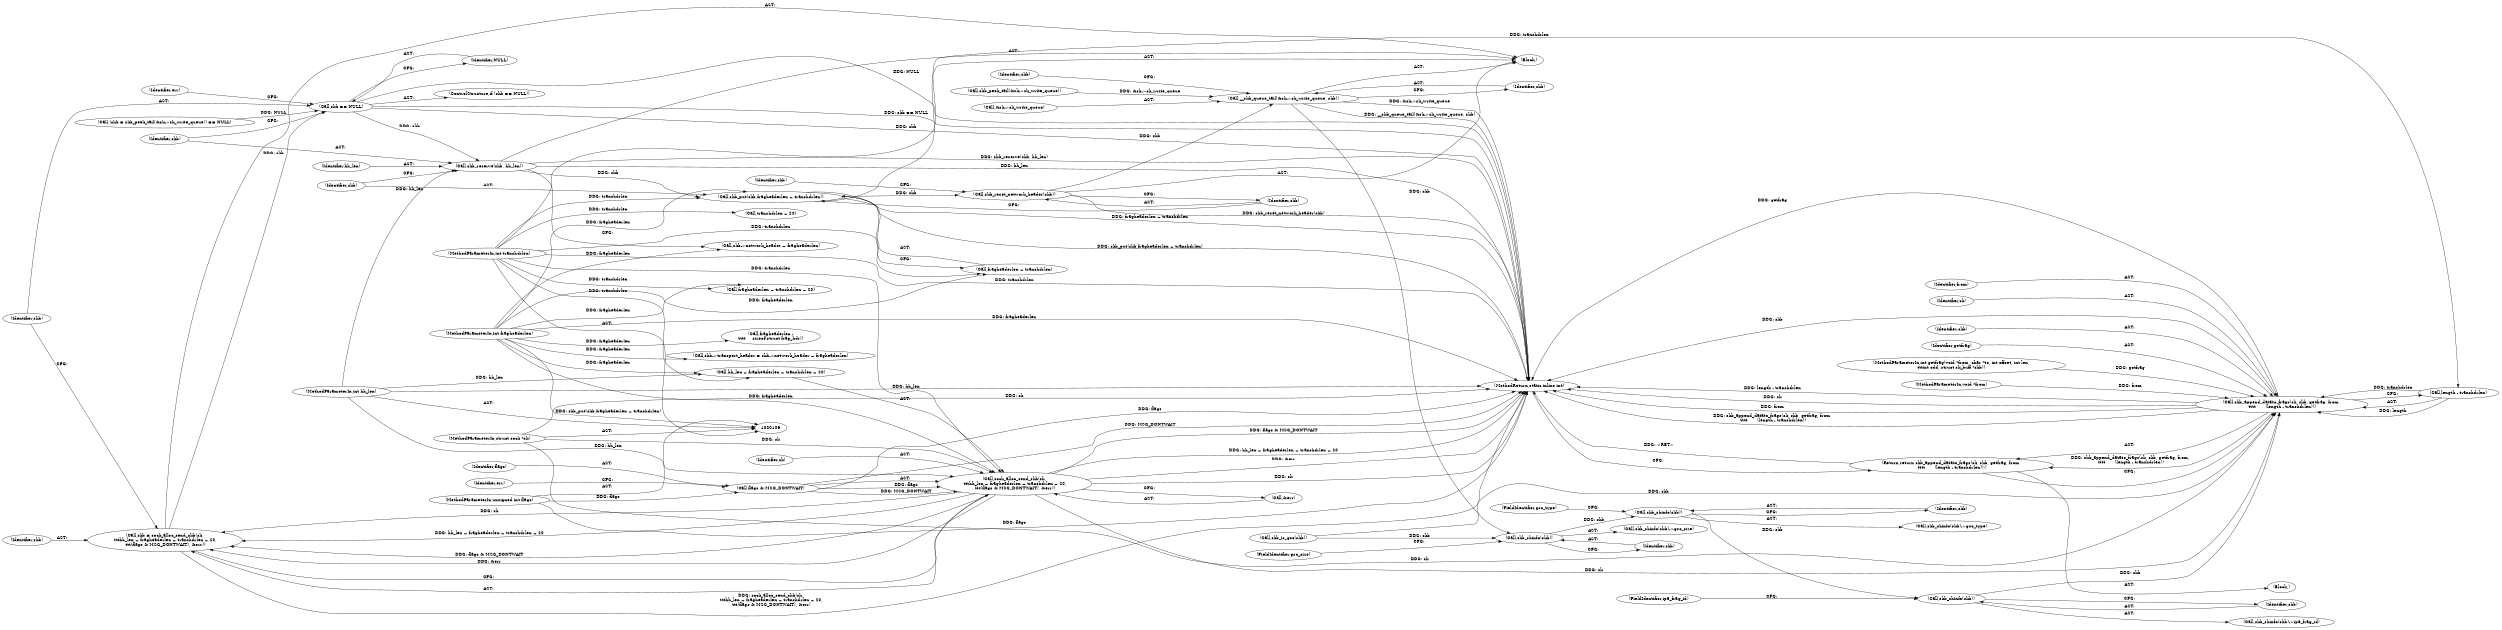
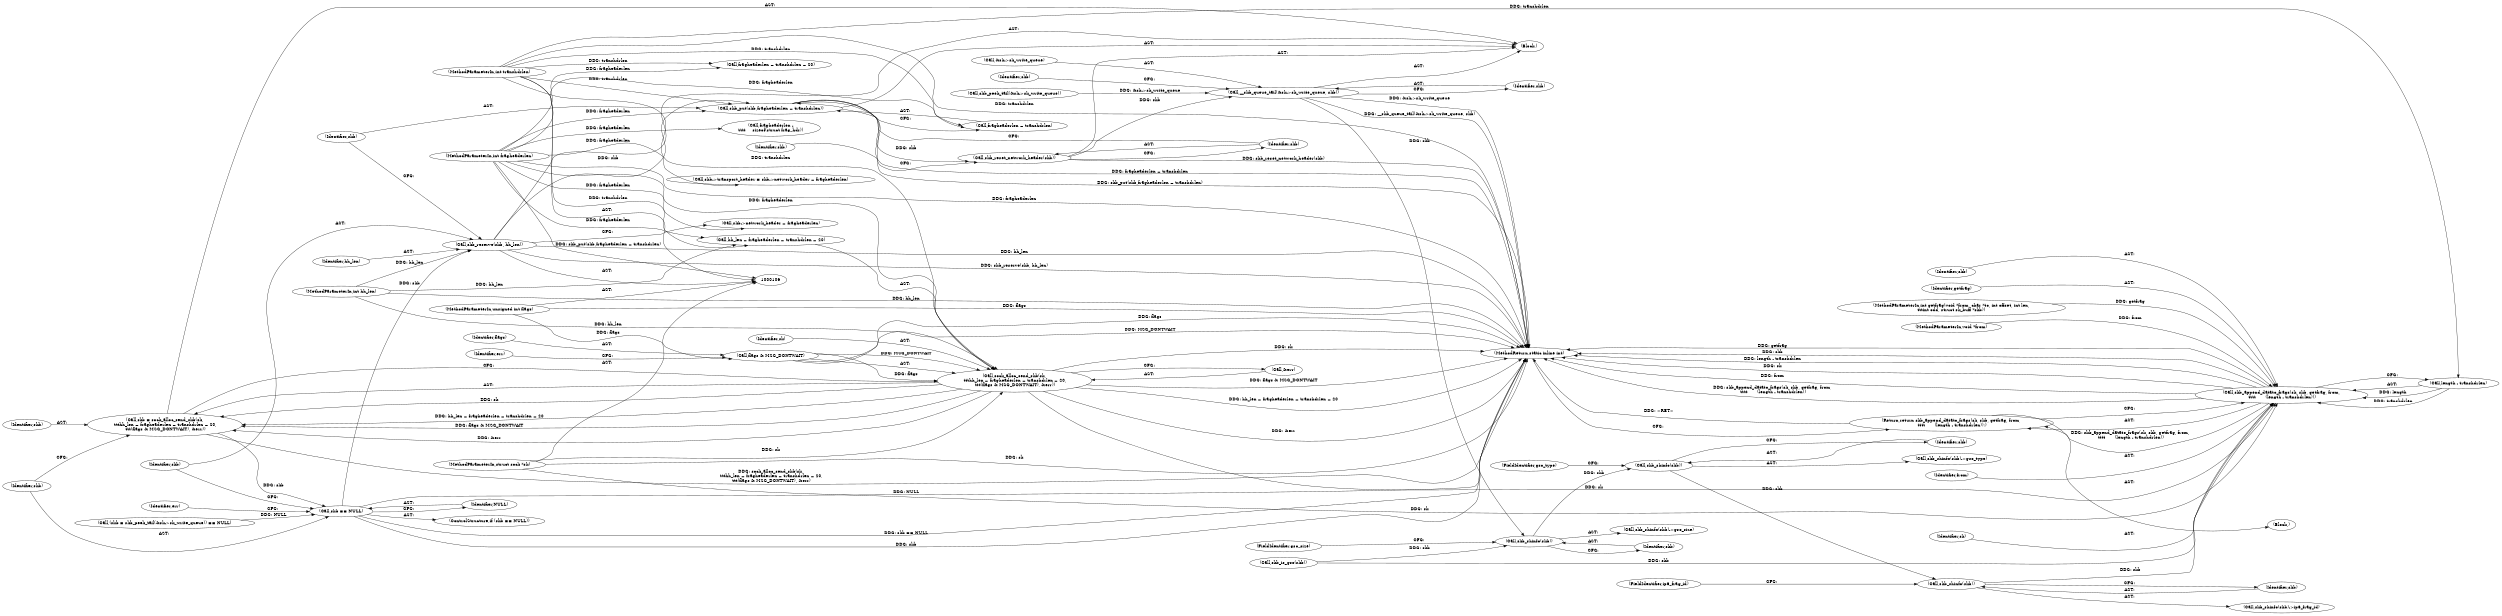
(771, 214) -> none
(560, 420) -> (617, 282)
